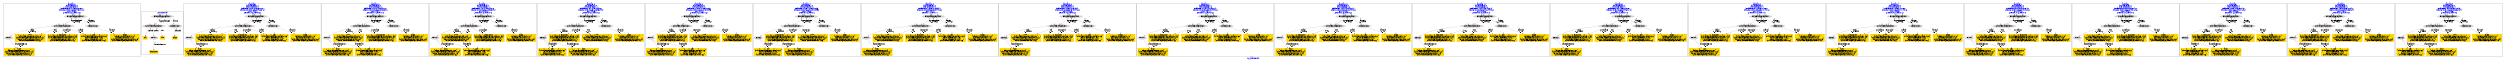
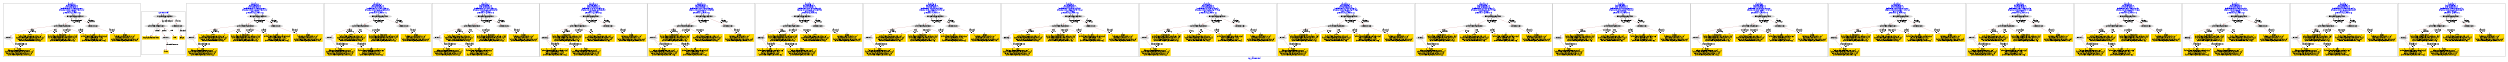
(145, 38) -> (151, 38)
(154, 52) -> (166, 52)
